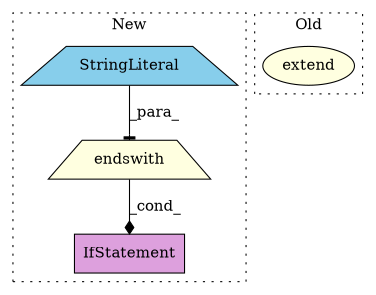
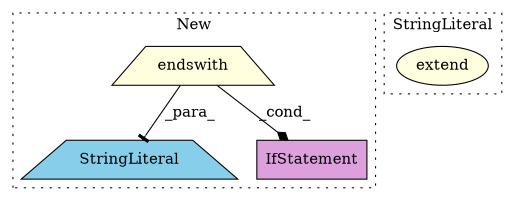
(309, 25) -> (443, 25)
(130, 110) -> (163, 110)
